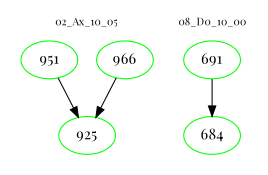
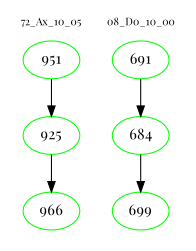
(87, 23) -> (51, 23)
(108, 93) -> (51, 168)
none -> (141, 211)
